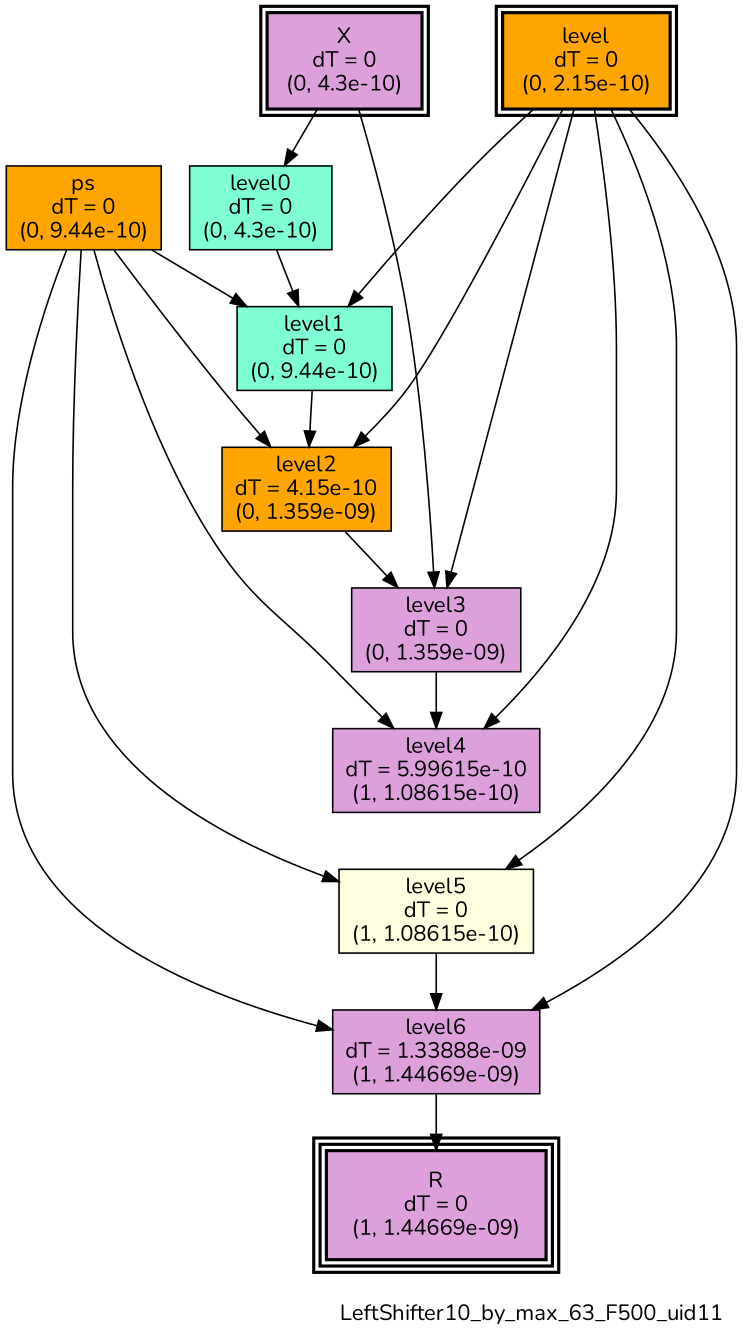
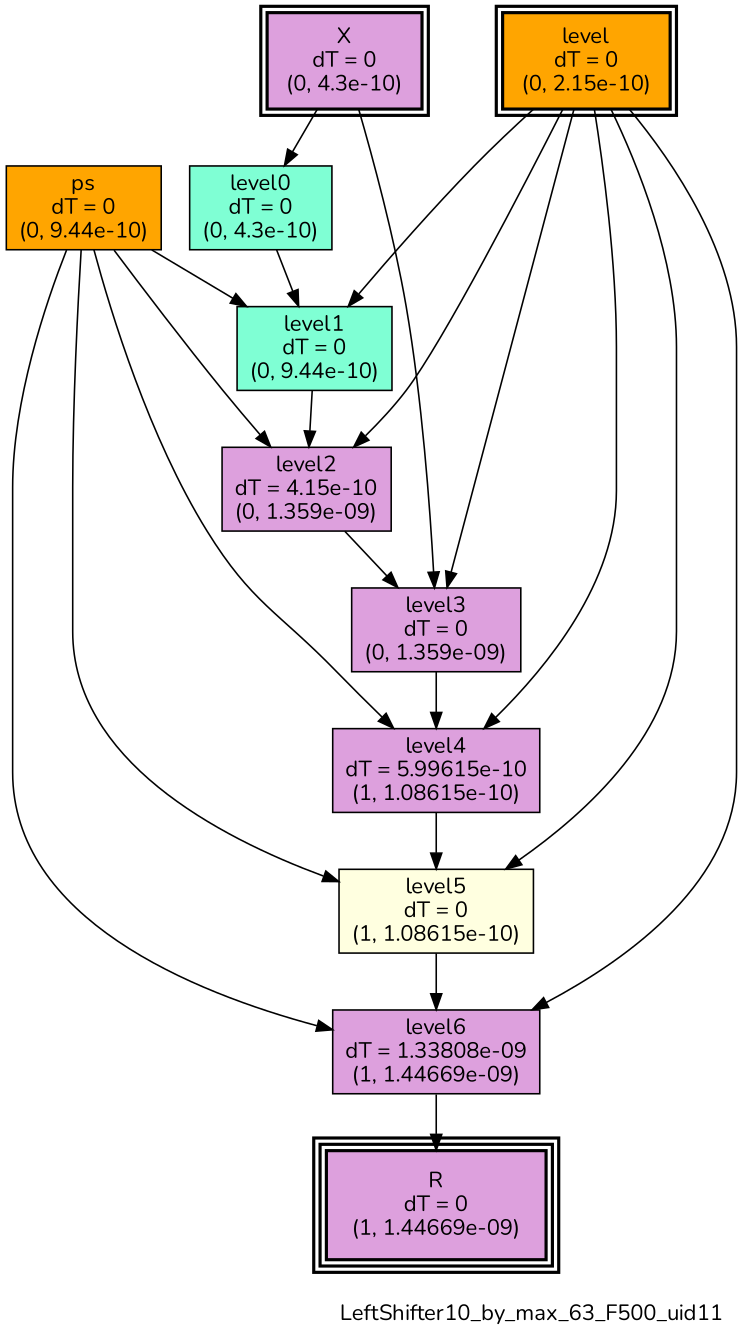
(307, 489) -> (307, 489)
none -> (436, 833)
(436, 1052) -> (436, 1052)
